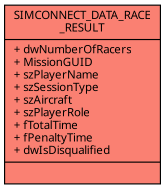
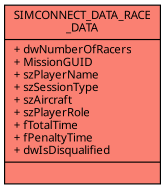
(82, 28) -> (82, 28)
